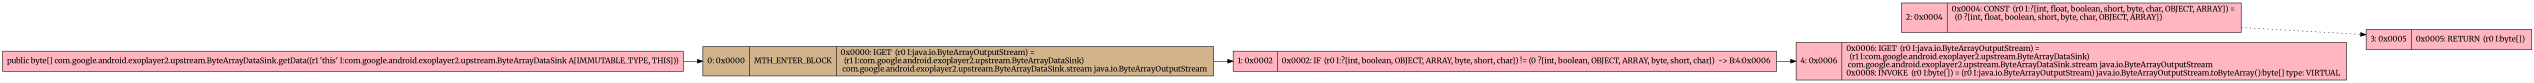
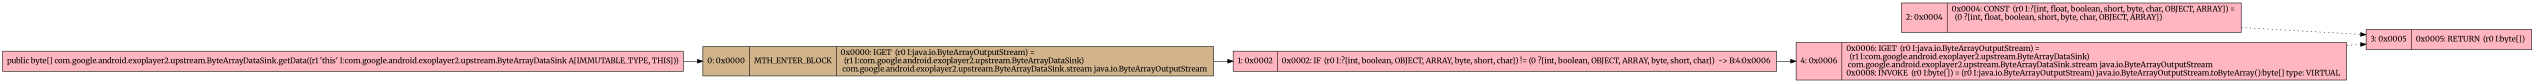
none -> (2354, 45)
